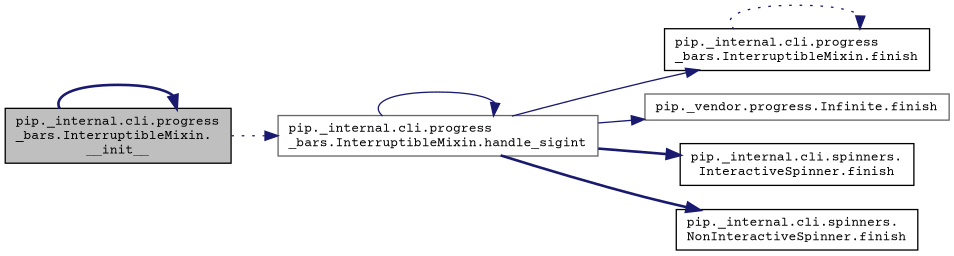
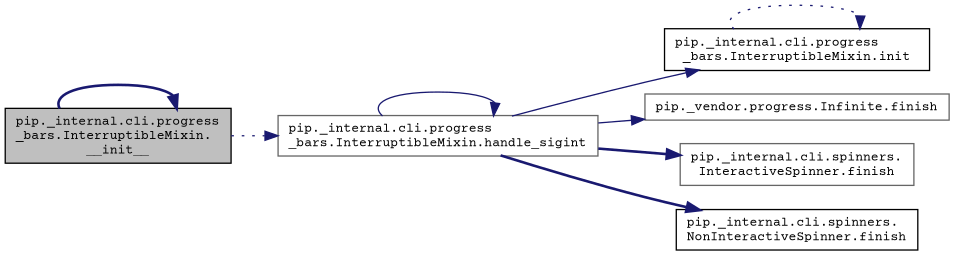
(797, 50) -> (797, 50)
(797, 164) -> (797, 164)
